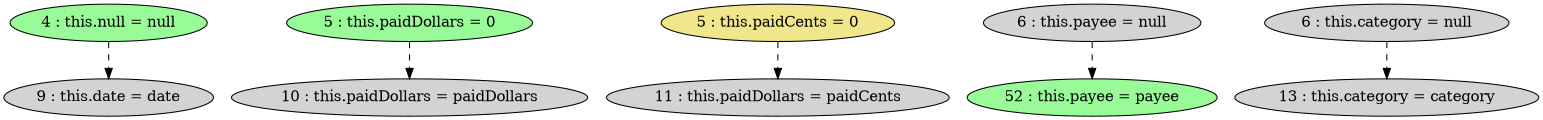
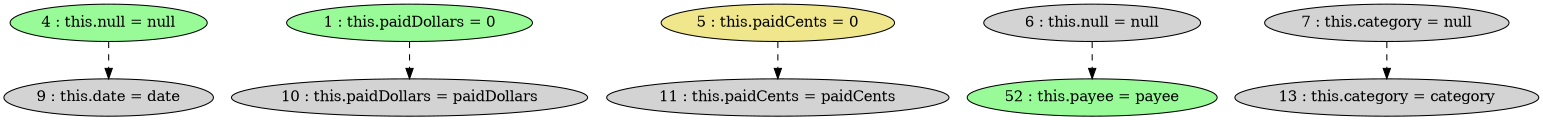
(410, 23) -> (410, 23)
(1092, 23) -> (1092, 23)
(1387, 23) -> (1387, 23)
(778, 98) -> (778, 98)
